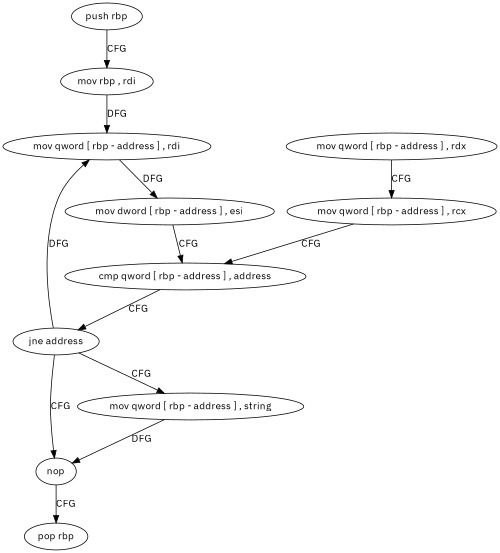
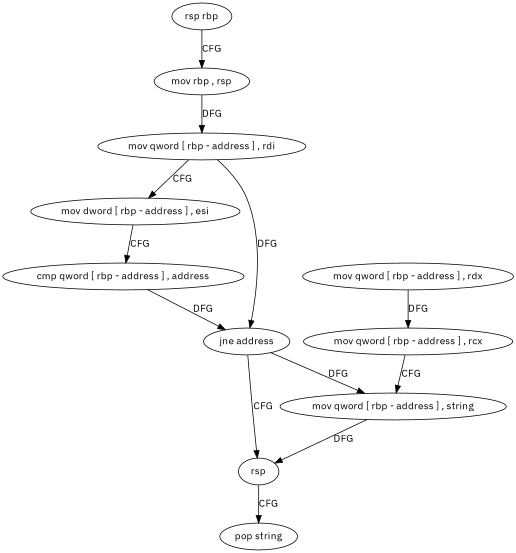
(107, 16) -> (202, 16)
(107, 81) -> (202, 81)
(153, 179) -> (183, 179)
(402, 179) -> (419, 309)
(48, 242) -> (256, 235)
(293, 243) -> (402, 370)
(139, 309) -> (203, 309)
(142, 374) -> (339, 374)
(56, 471) -> (259, 471)
(56, 537) -> (259, 537)
